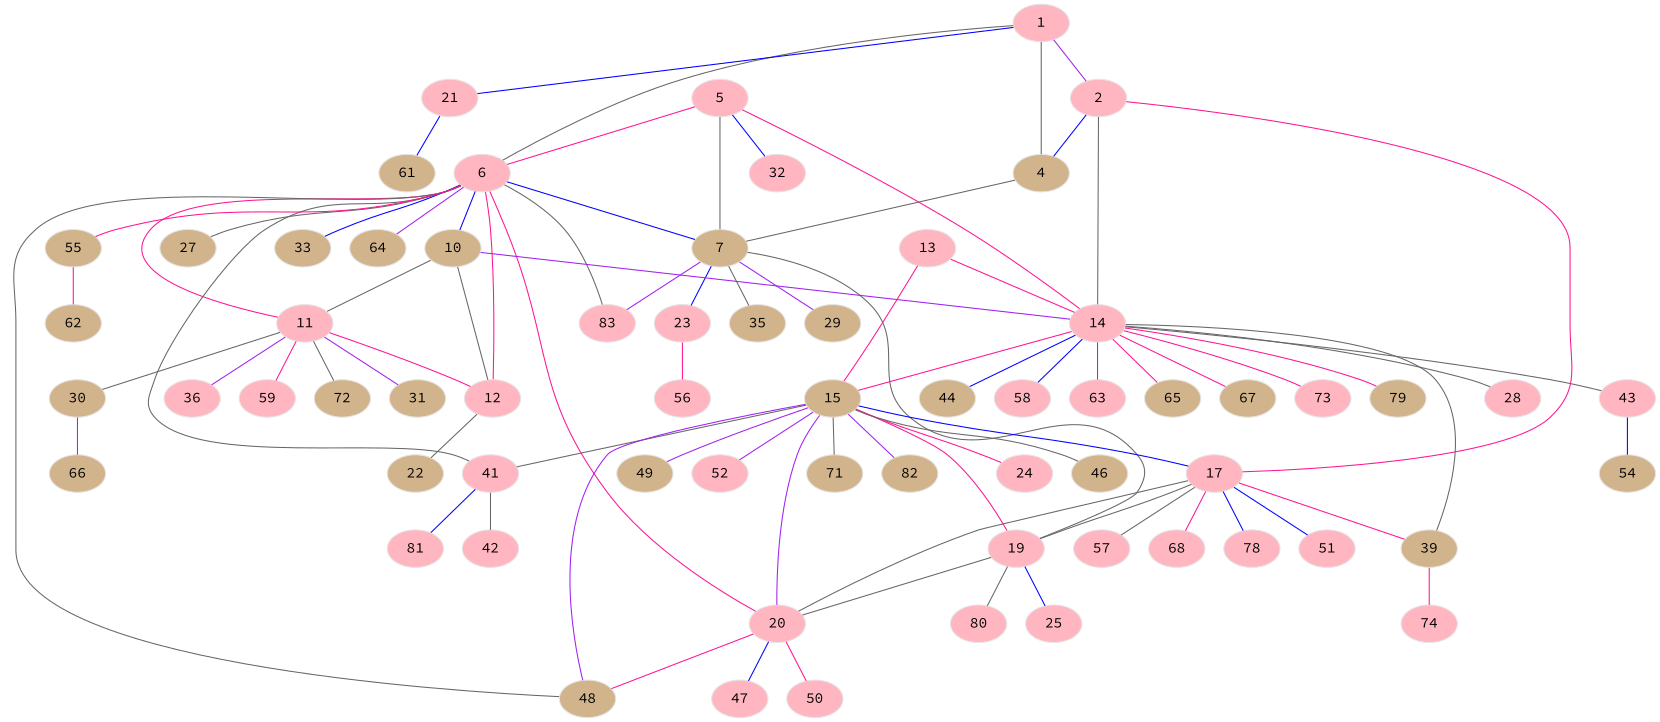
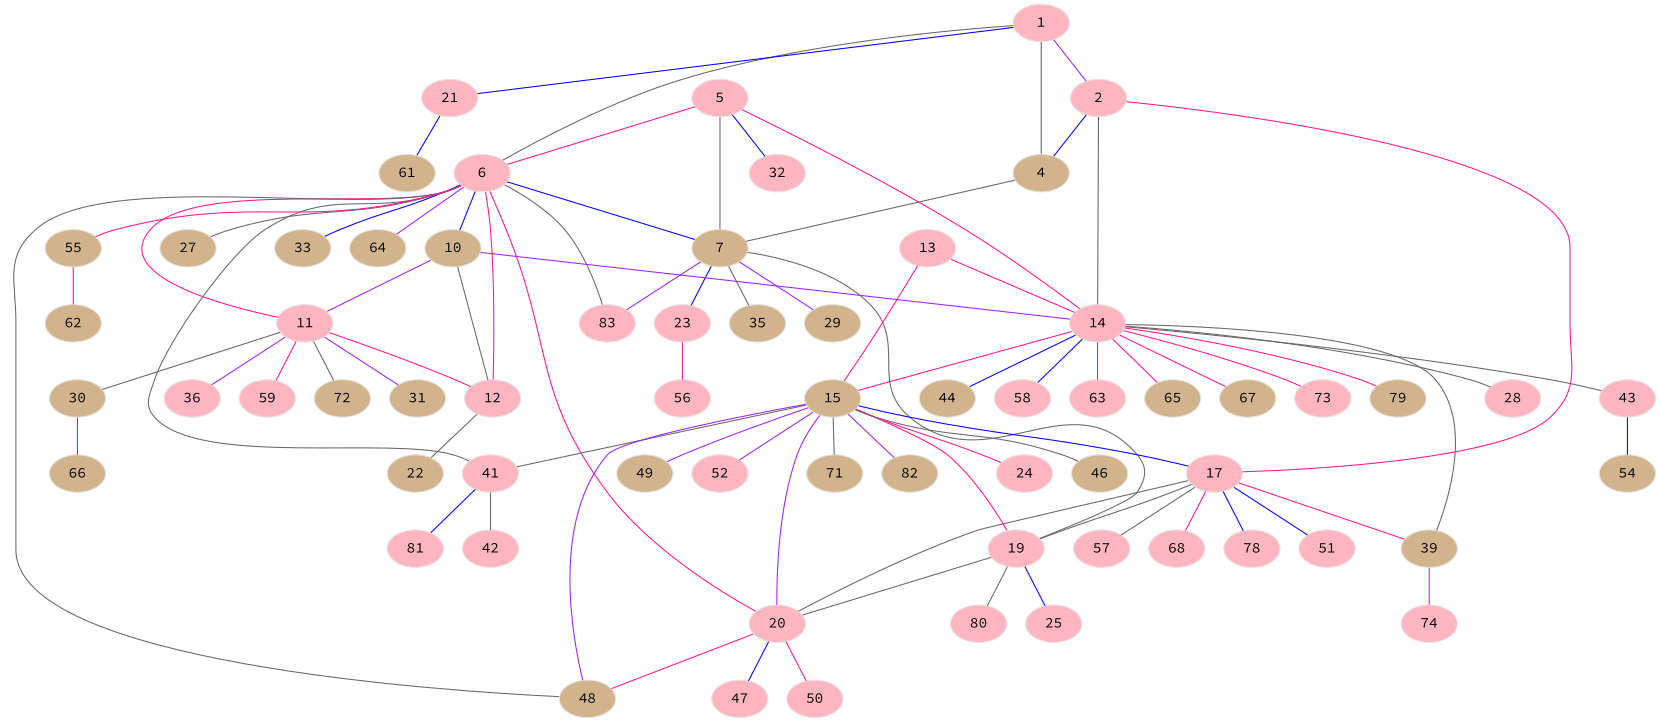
(379, 286) -> (379, 286)
